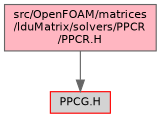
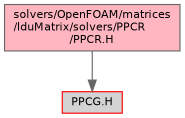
(80, 28) -> (92, 28)
